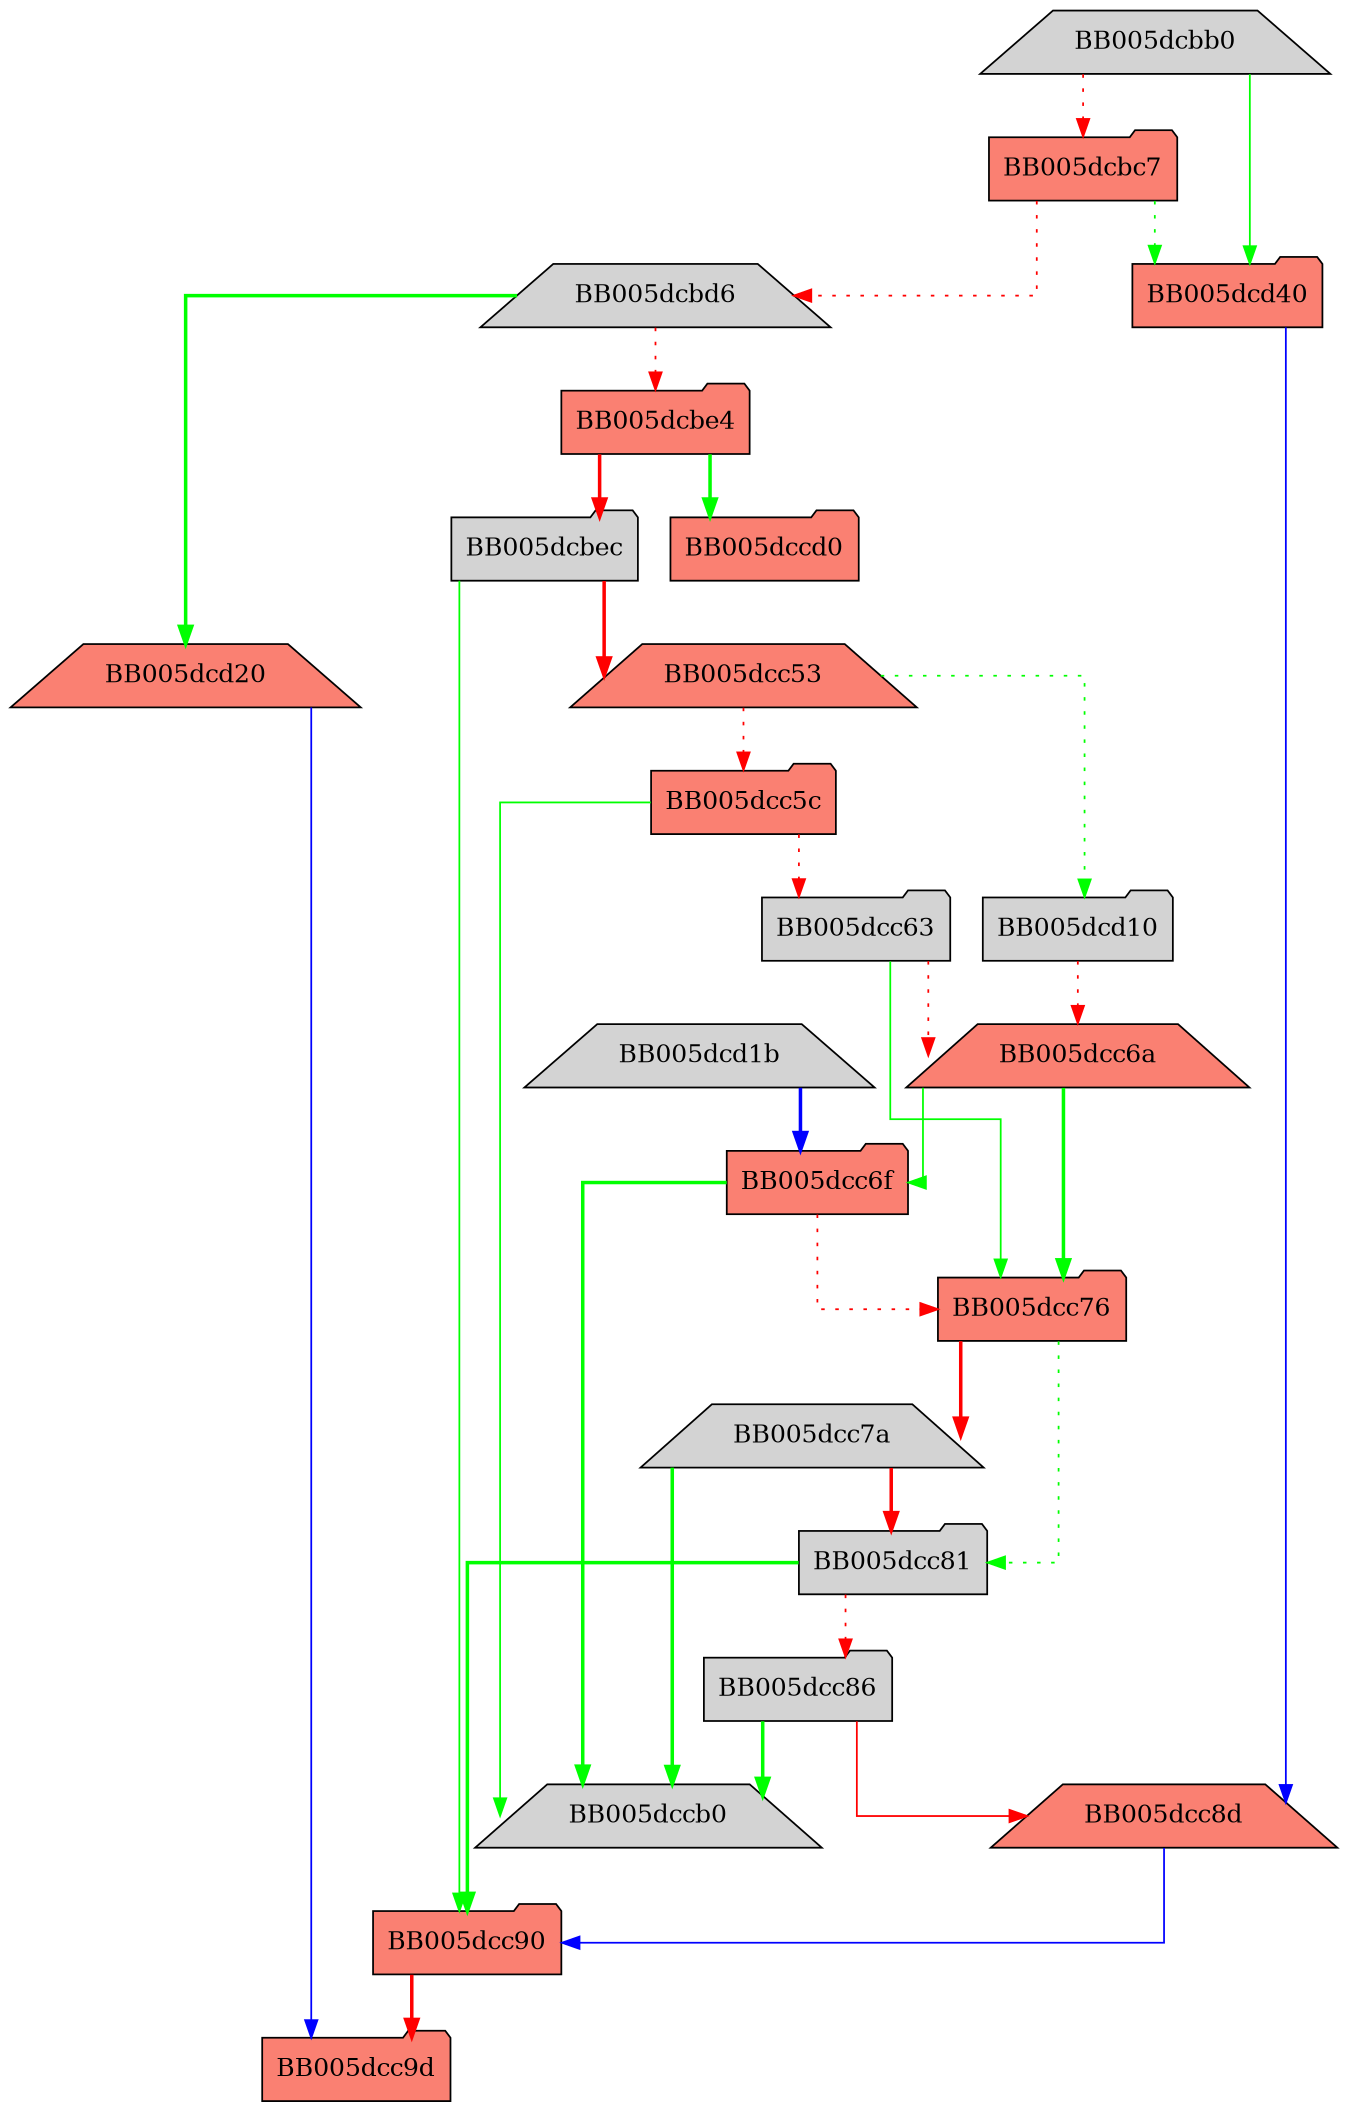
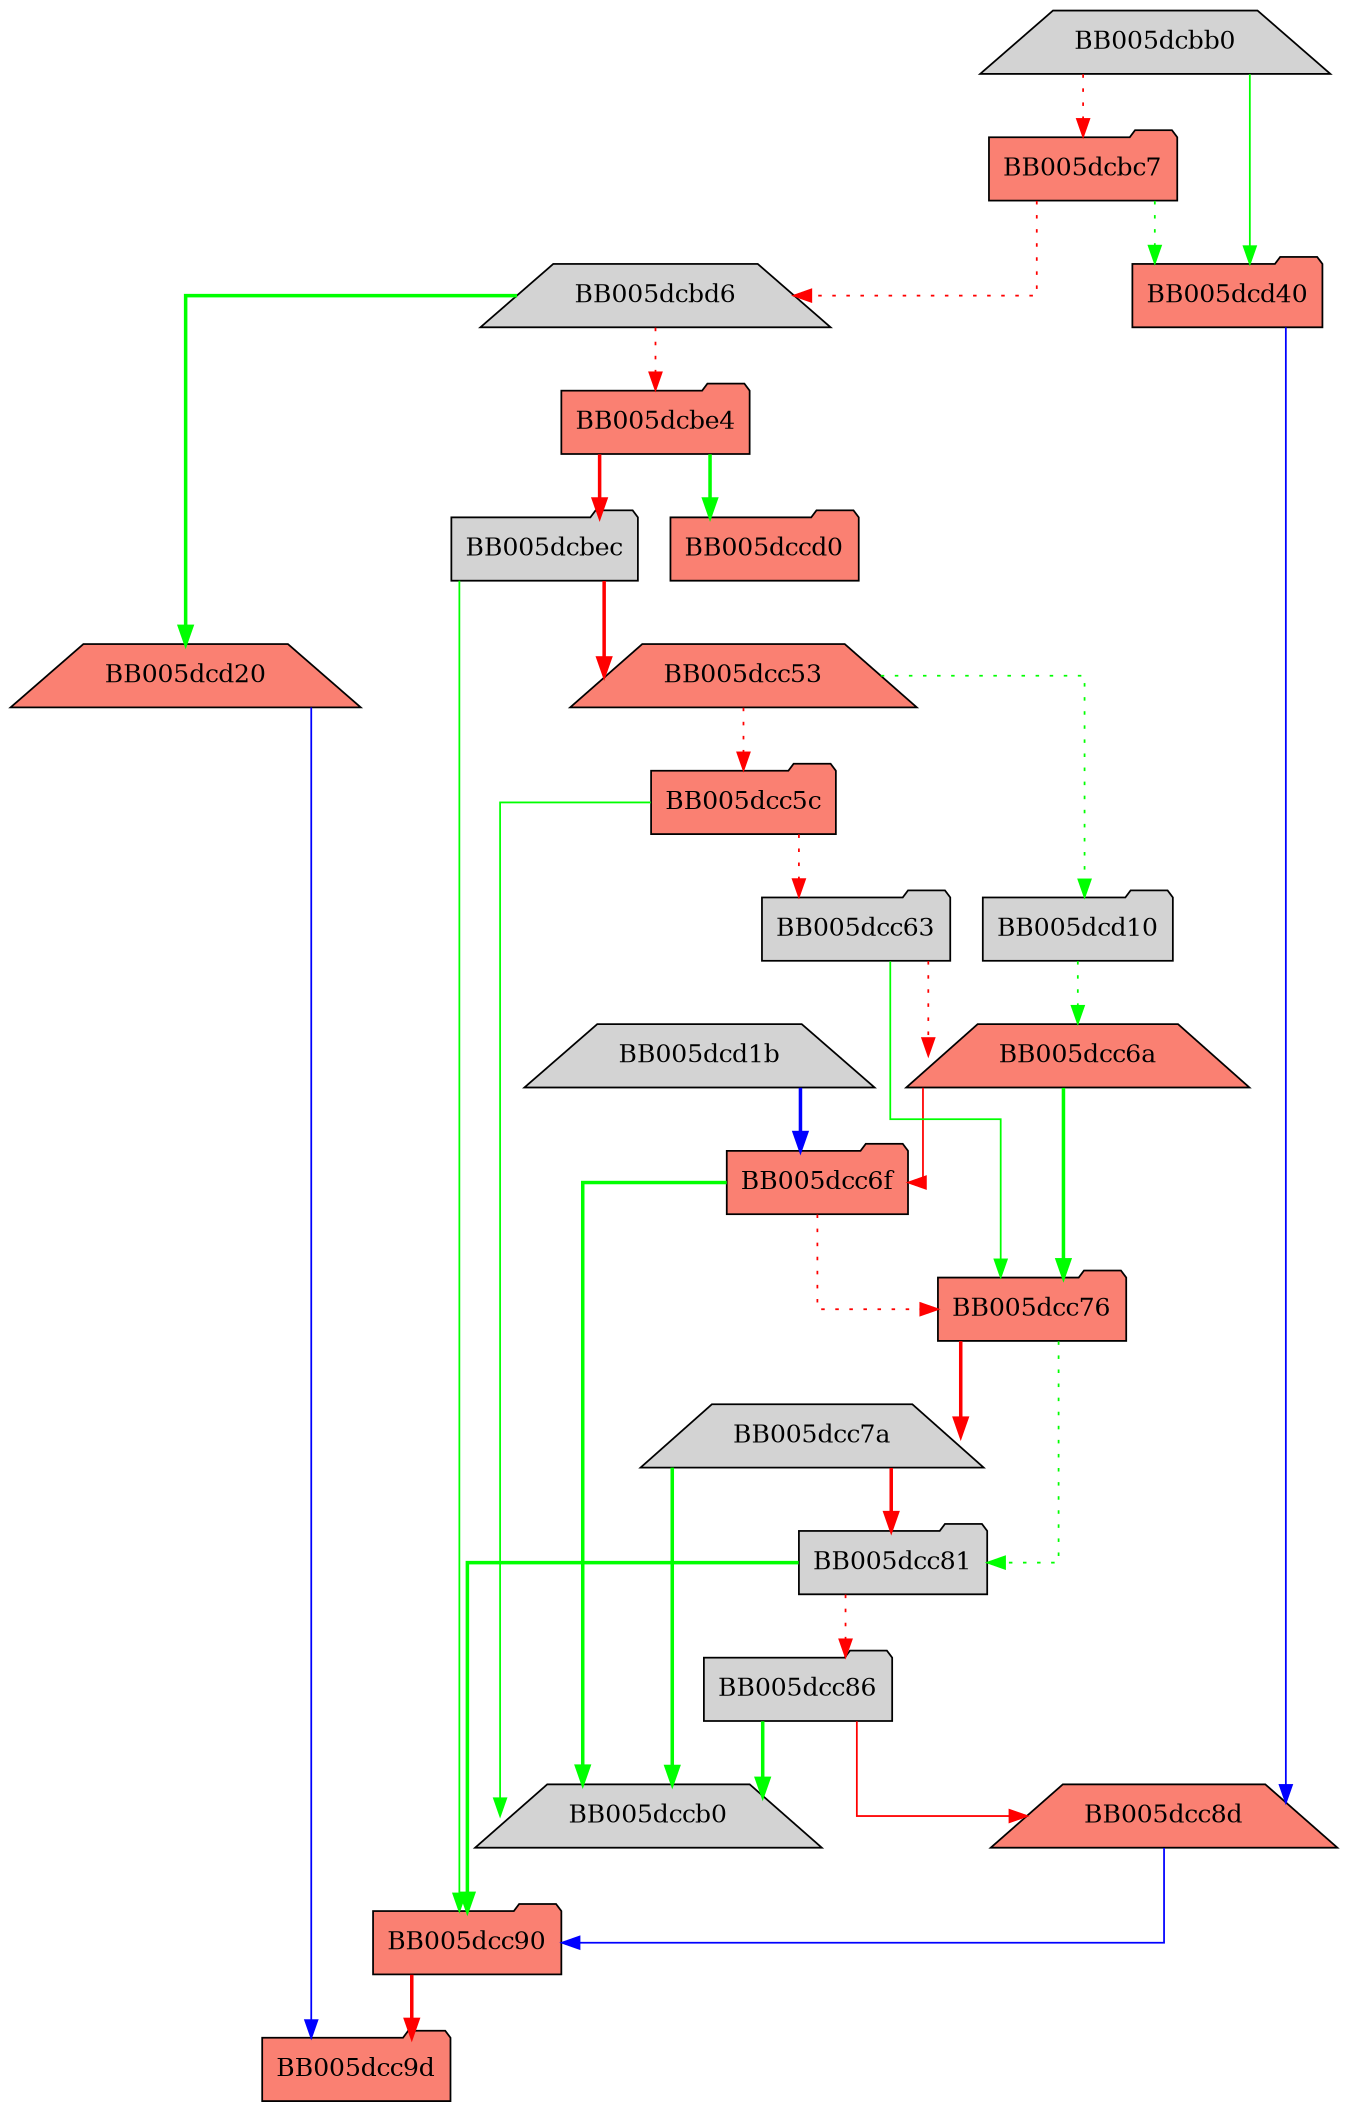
(1078, 983) -> (1078, 983)
(923, 1136) -> (923, 1136)
